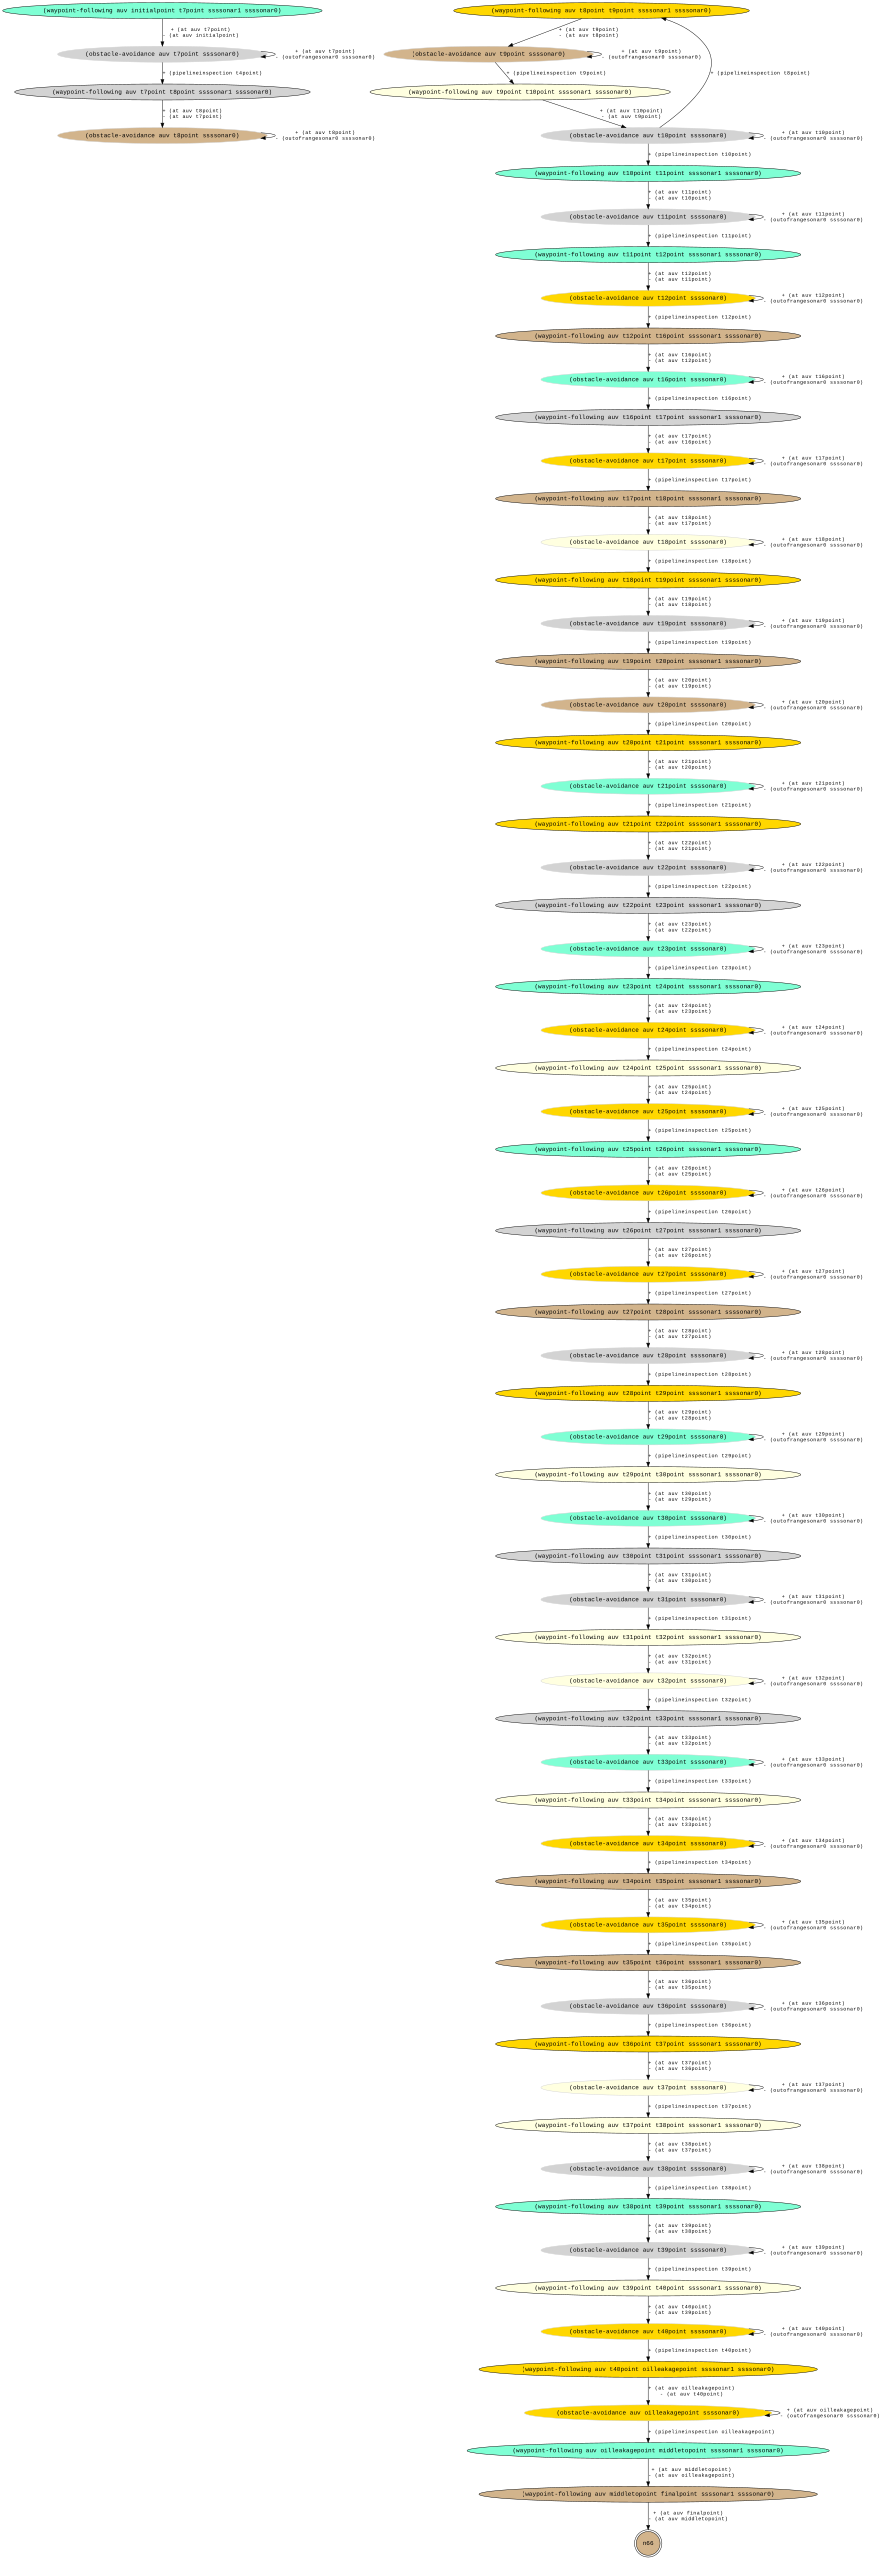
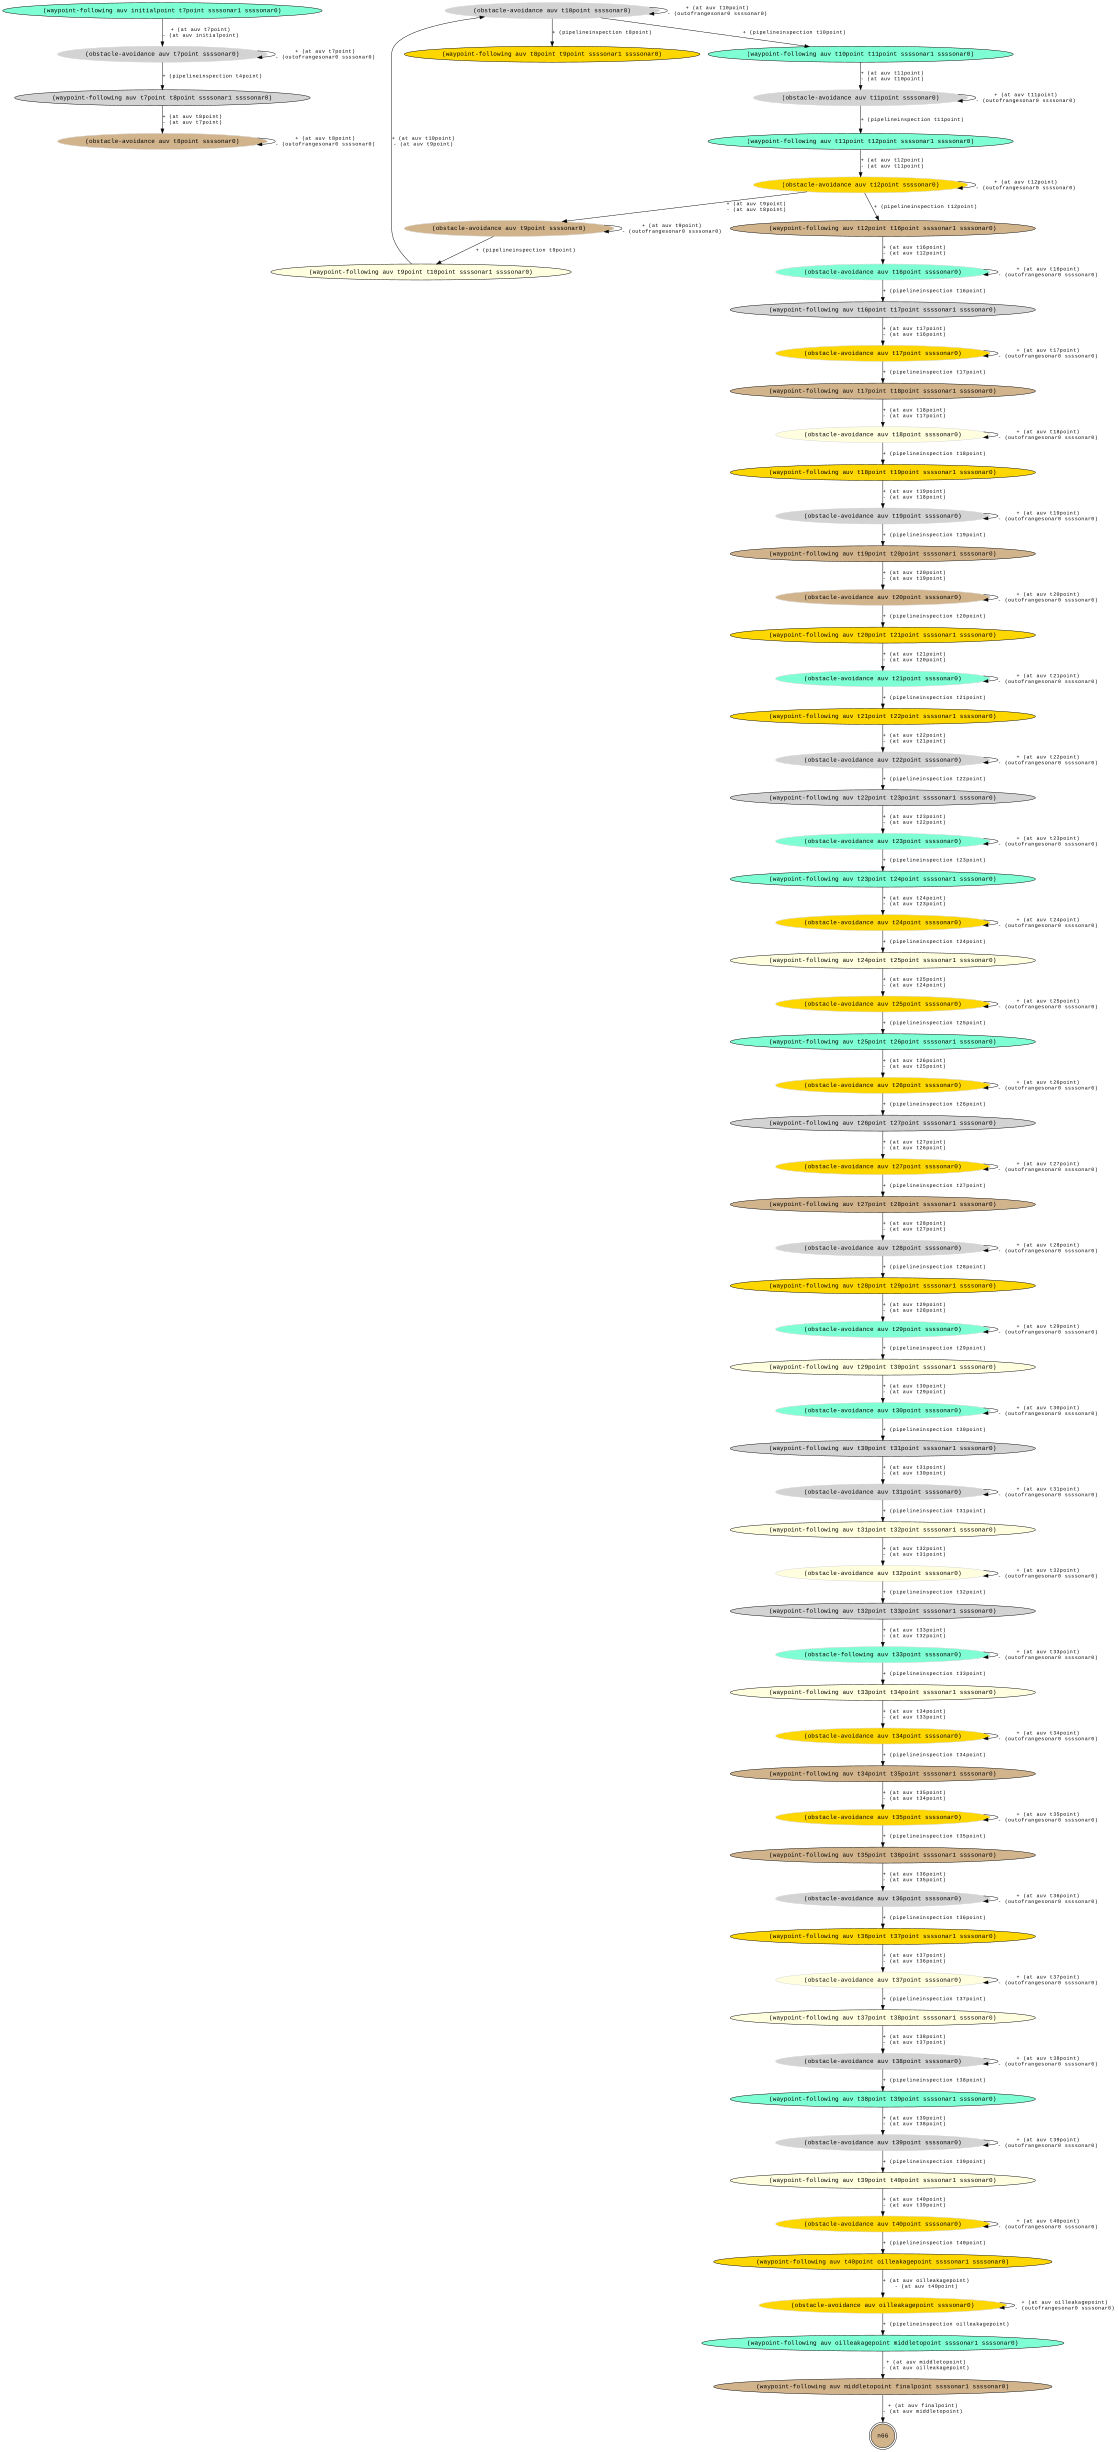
(547, 32) -> (687, 206)
(648, 1762) -> (883, 1655)
